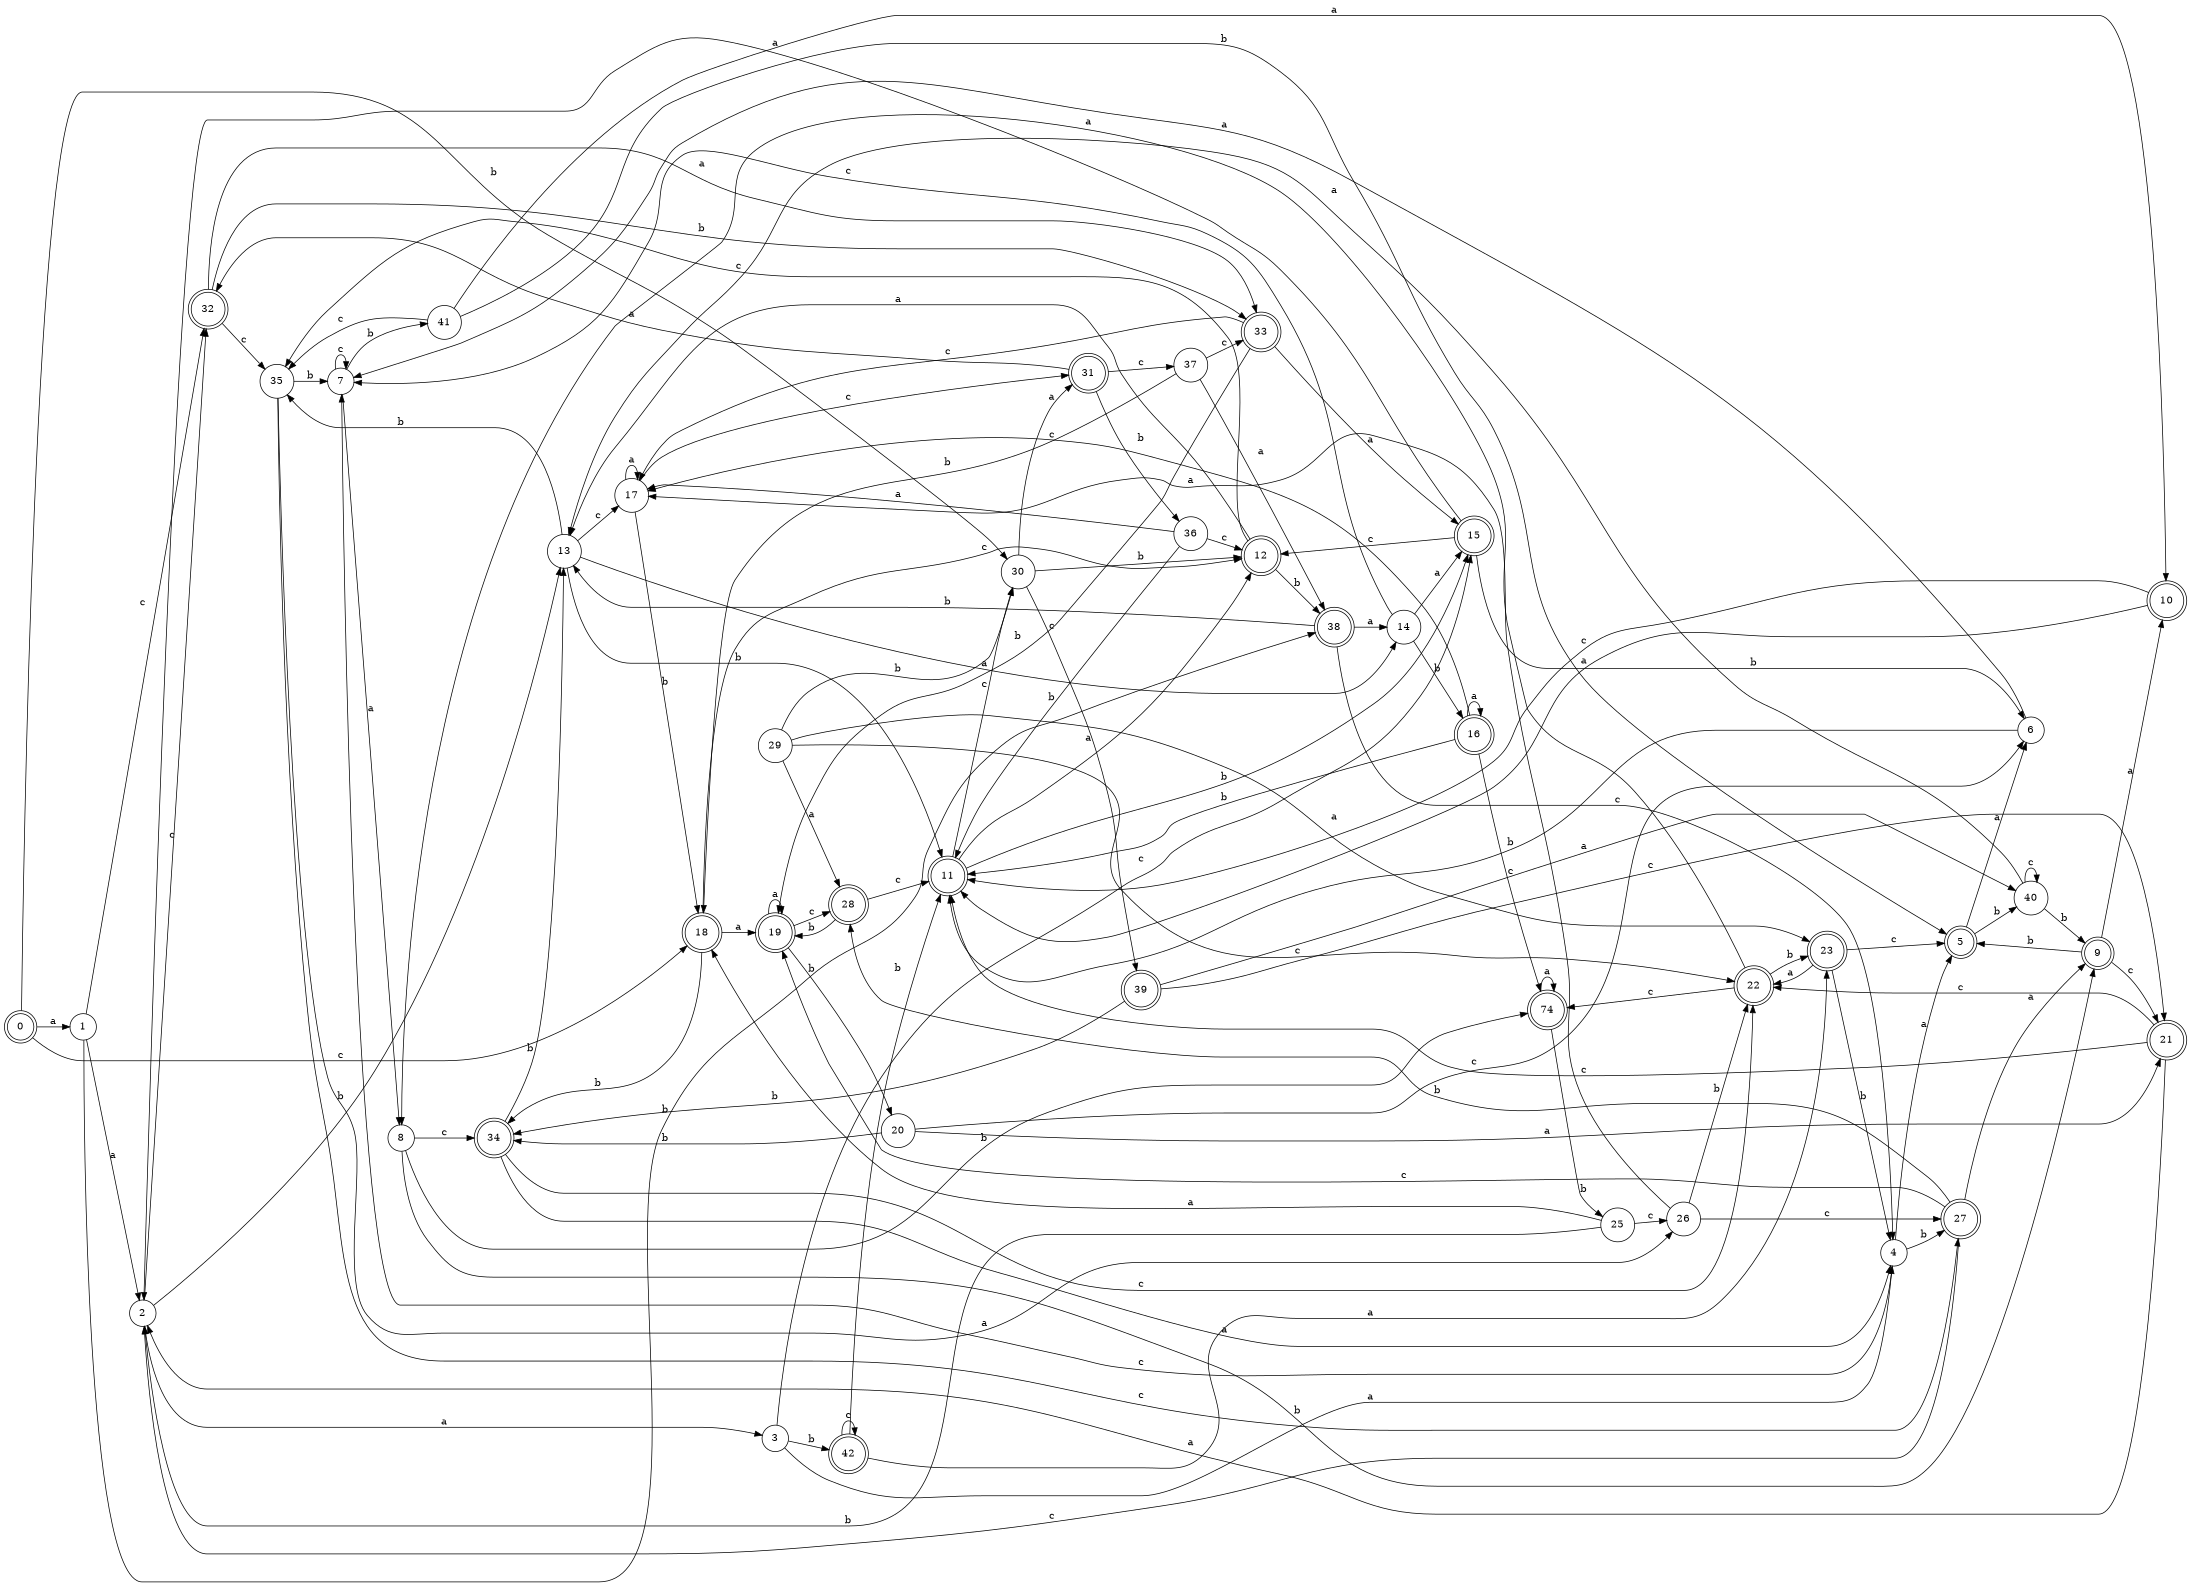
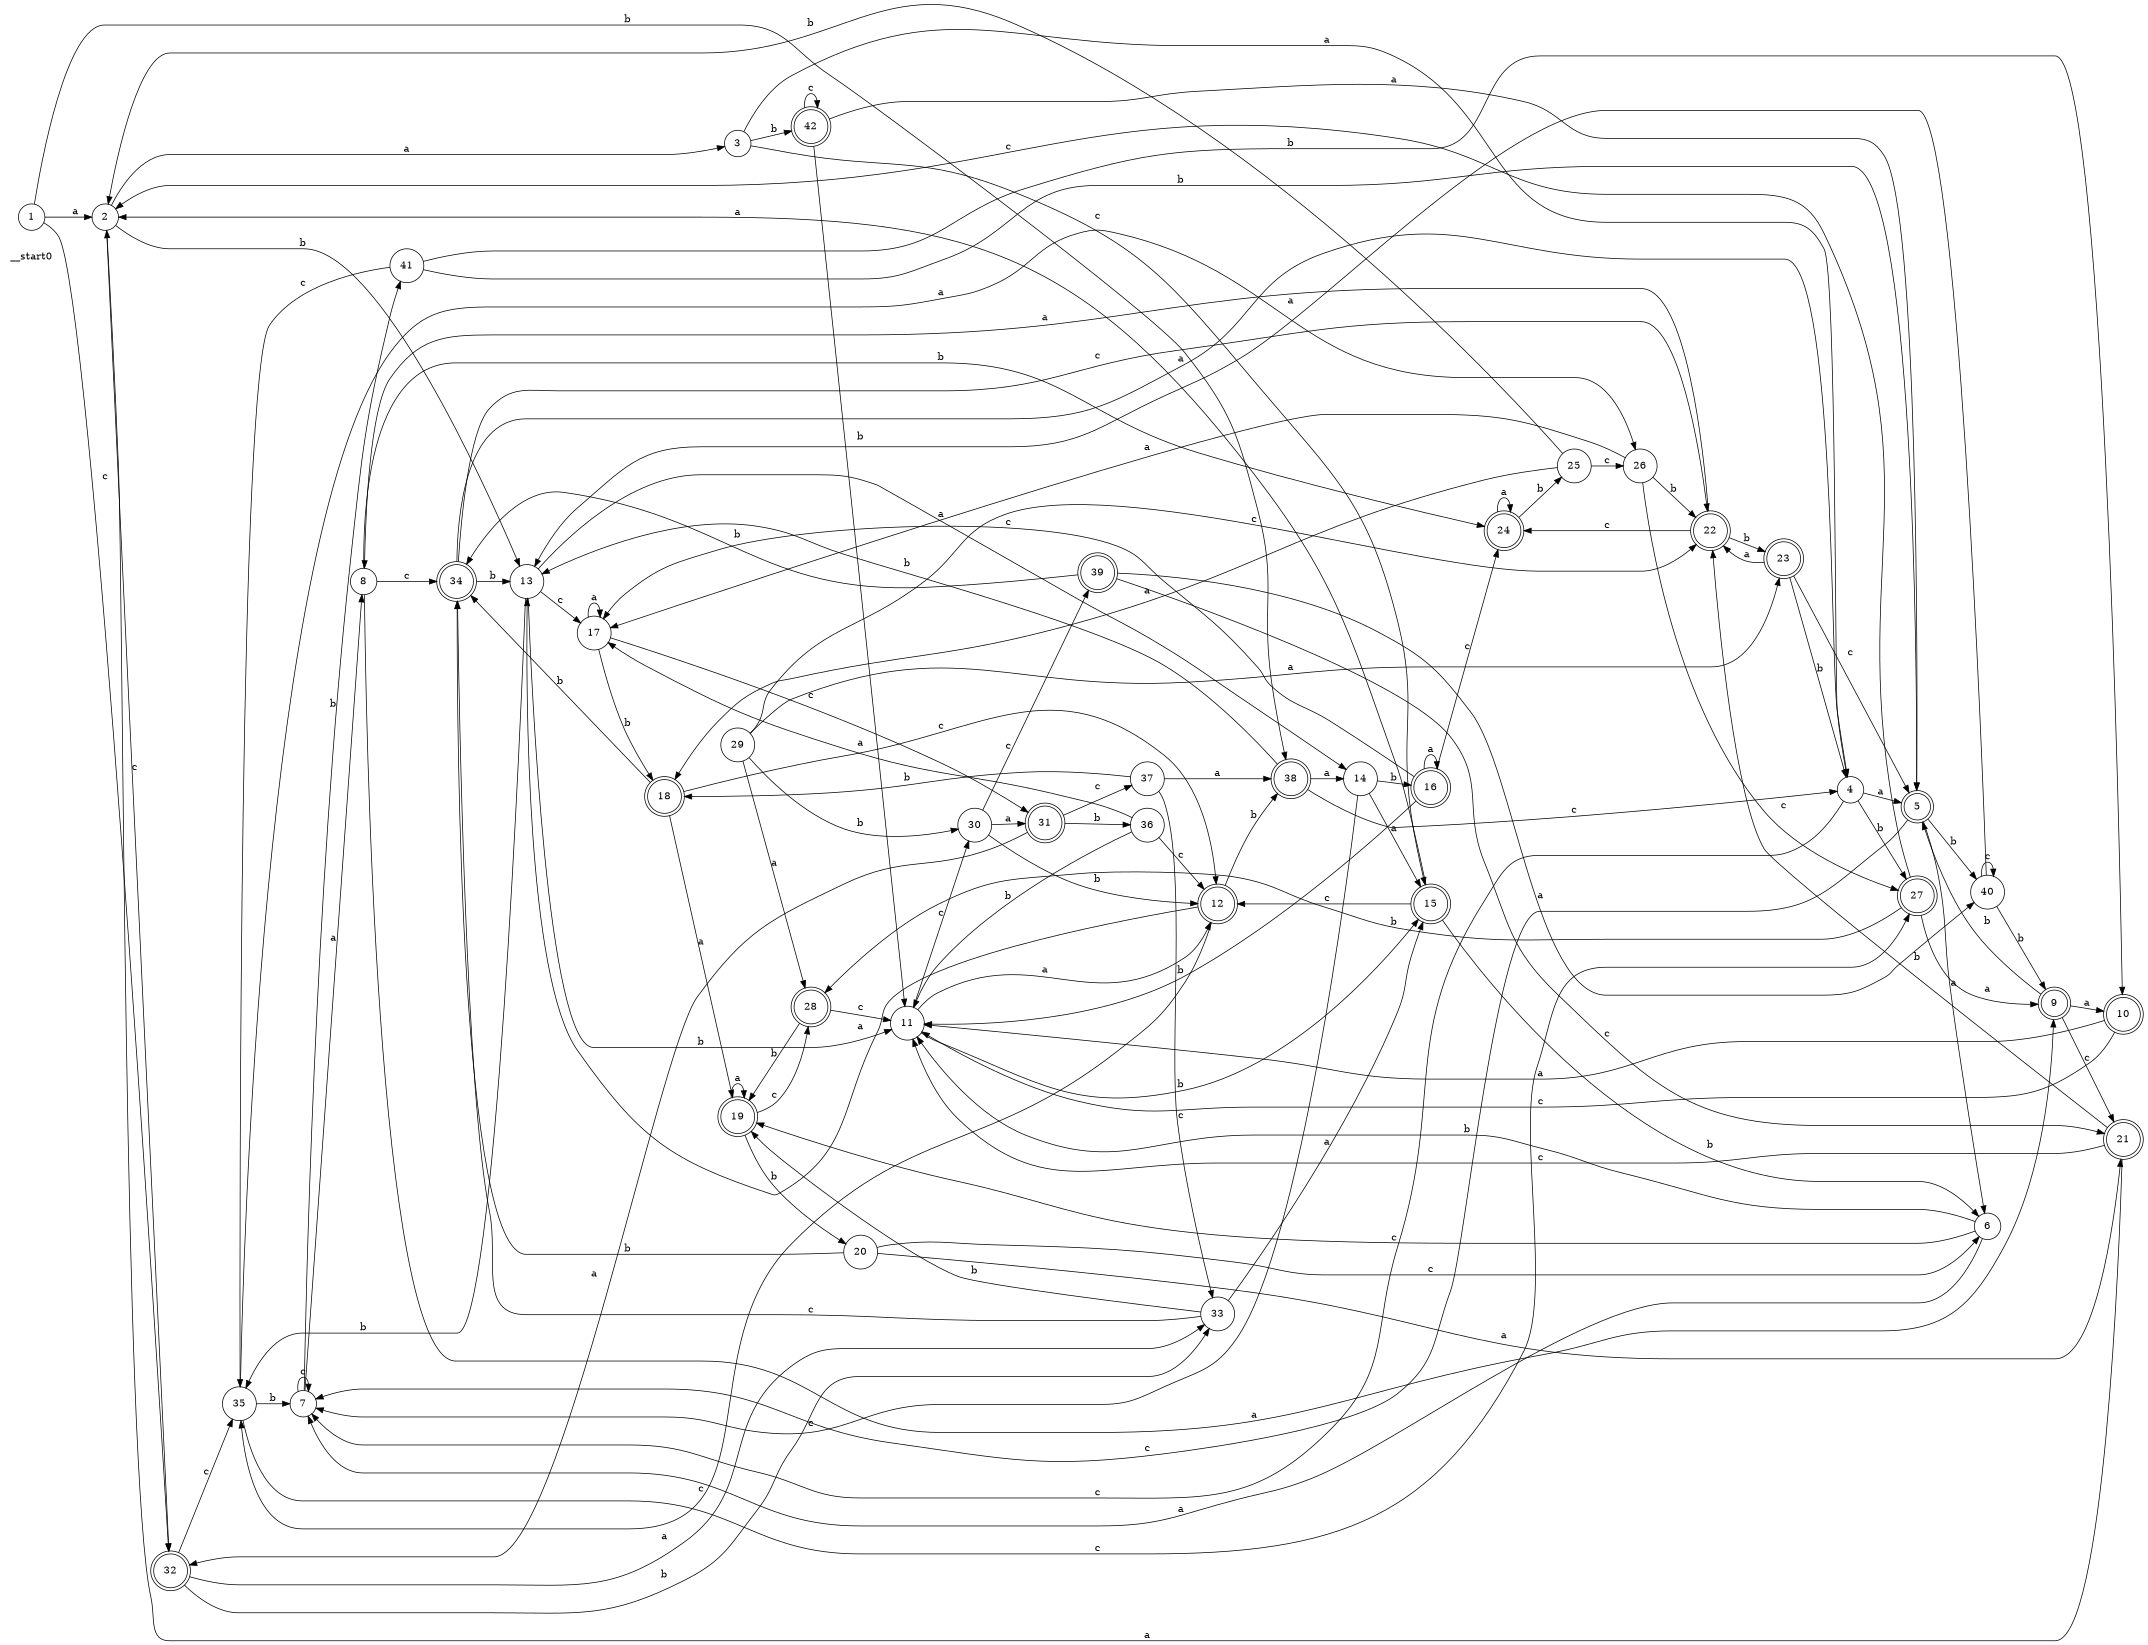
(1334, 10) -> (1291, 143)
none -> (32, 257)
(1261, 332) -> (1218, 1314)
(961, 357) -> (502, 1306)
(948, 876) -> (907, 1023)
(1961, 987) -> (1917, 957)
(1547, 1010) -> (1504, 531)
(21, 1027) -> none
(1306, 1182) -> (1363, 1242)
(1409, 1318) -> (1668, 138)
(1298, 1411) -> (1254, 1415)
none -> (1313, 1427)
